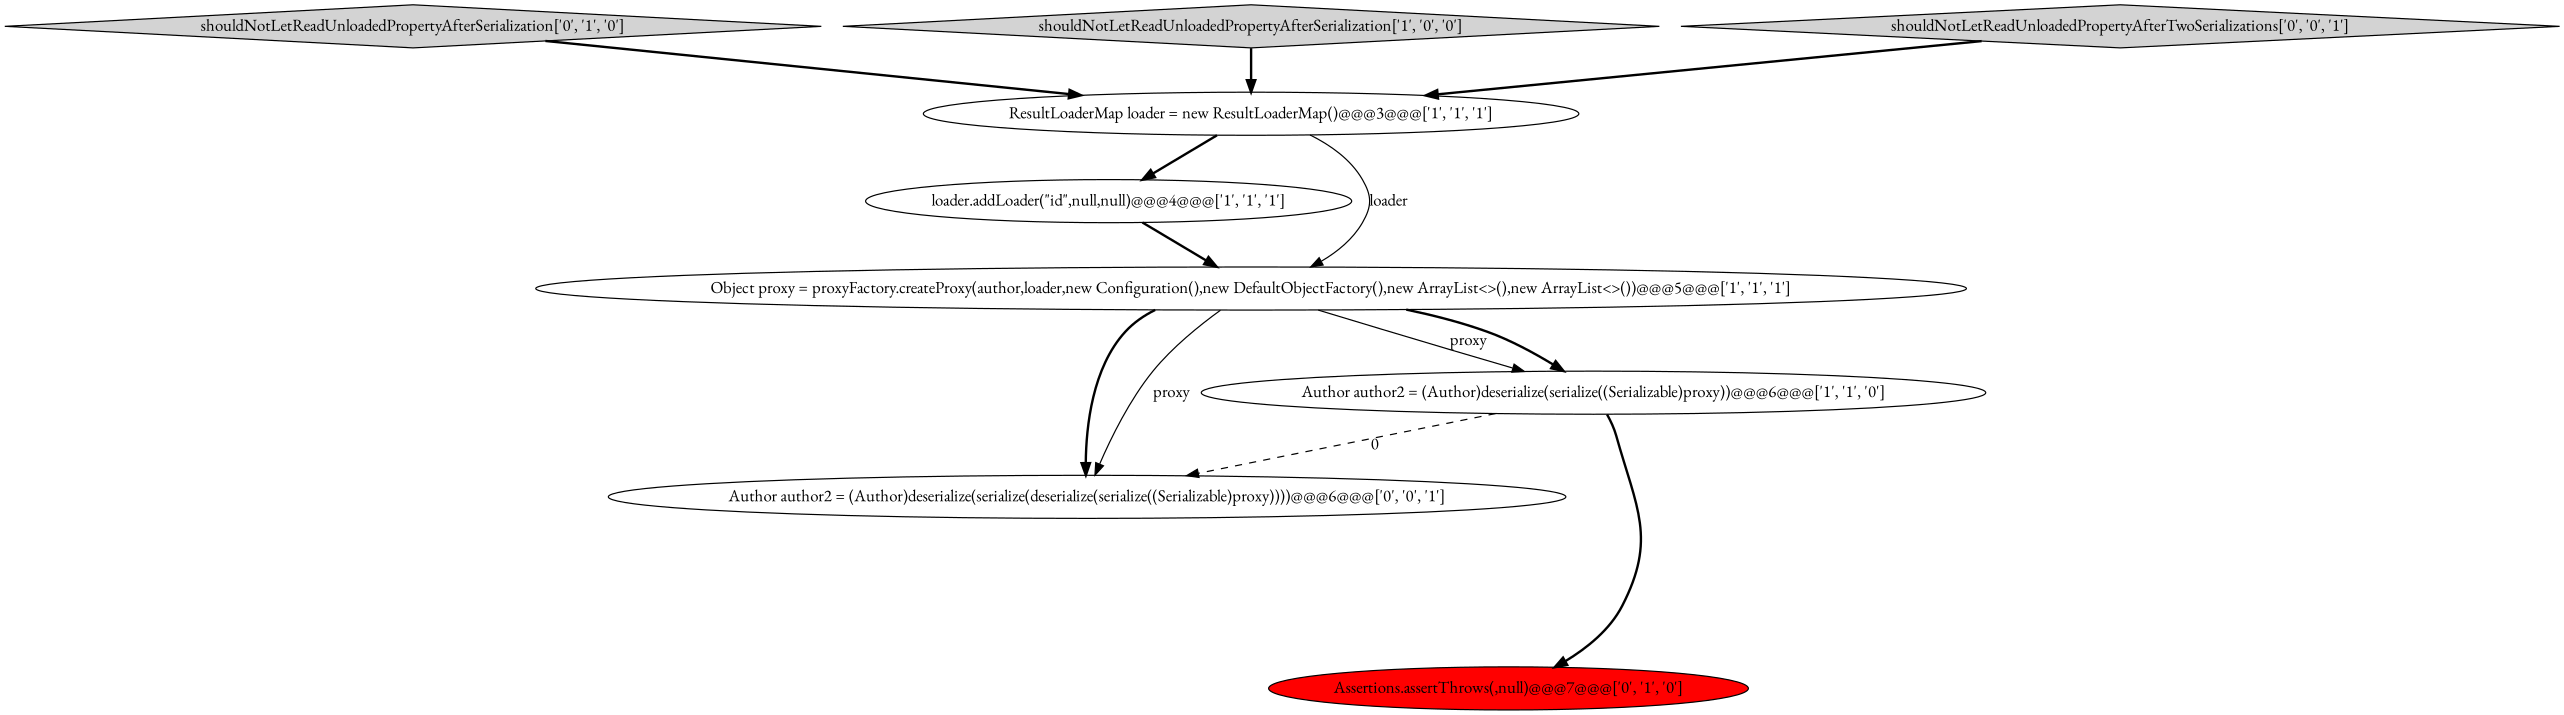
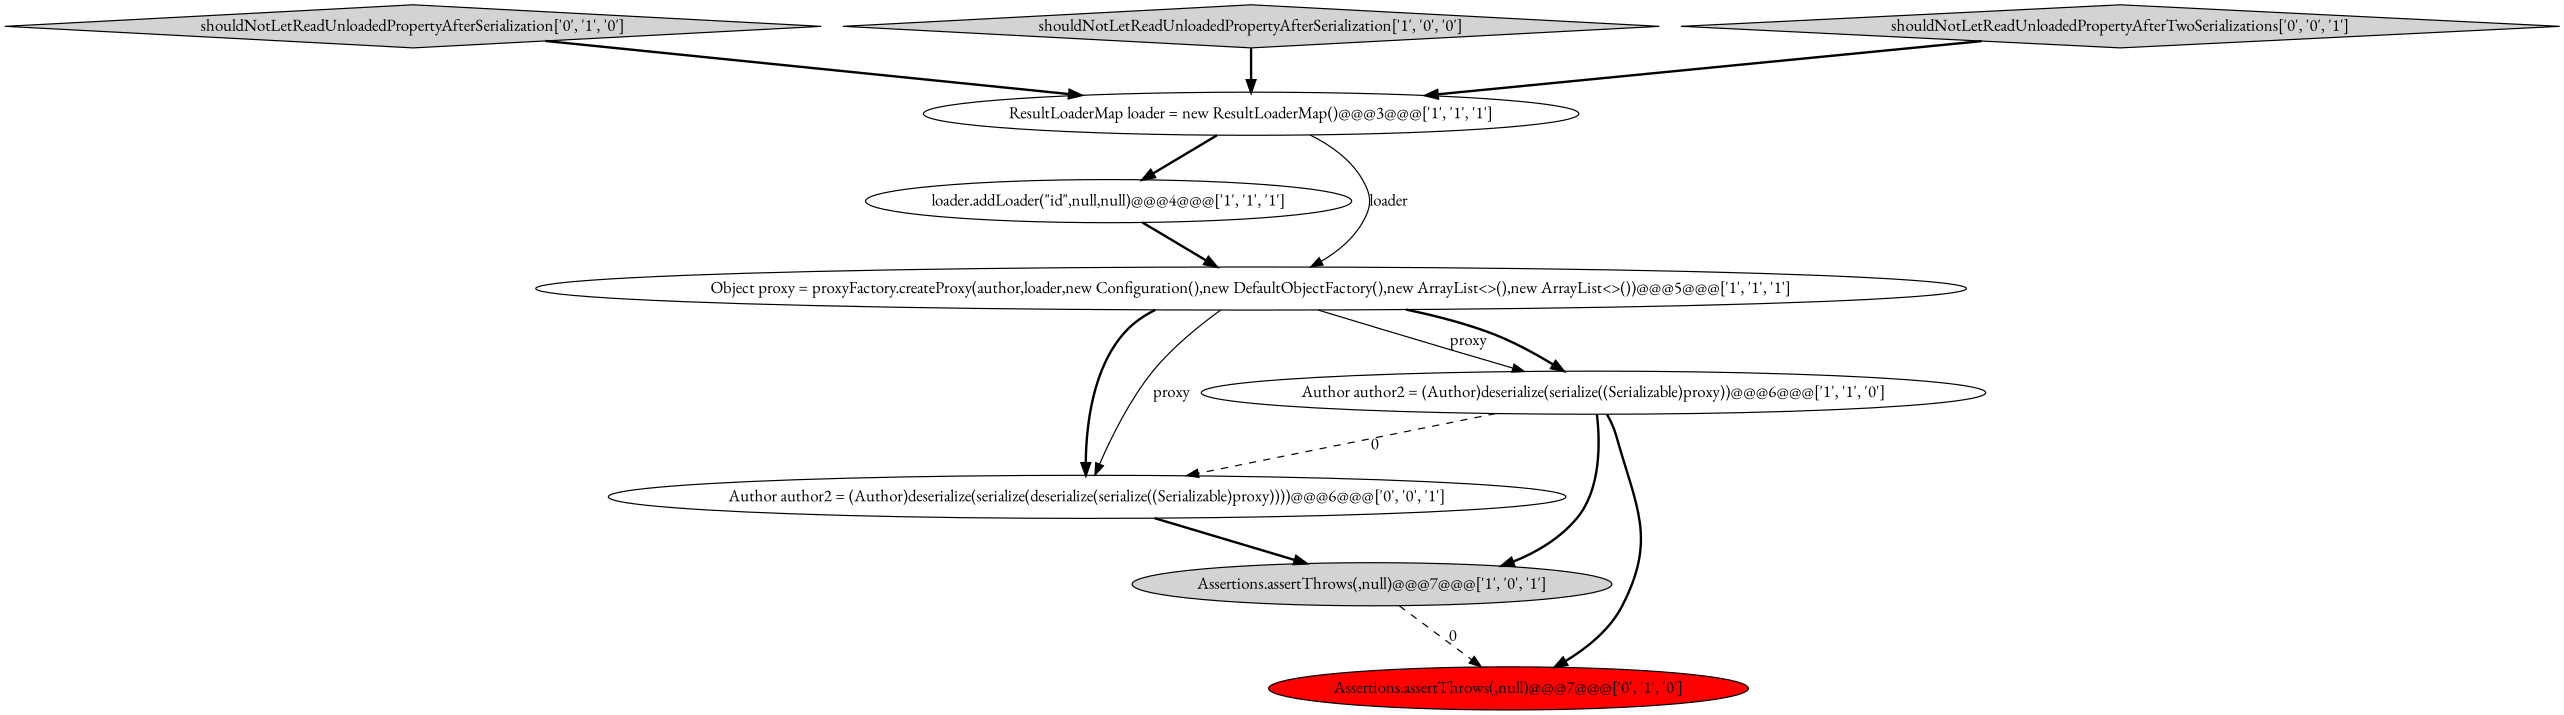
none -> (1372, 584)
